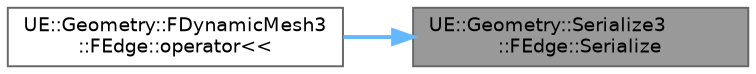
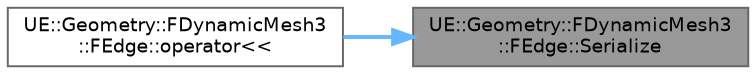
(581, 37) -> (581, 37)
